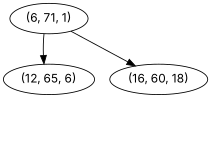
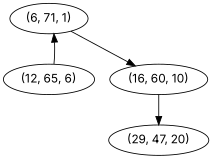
(43, 45) -> (55, 53)
(159, 79) -> (159, 79)
none -> (159, 140)
